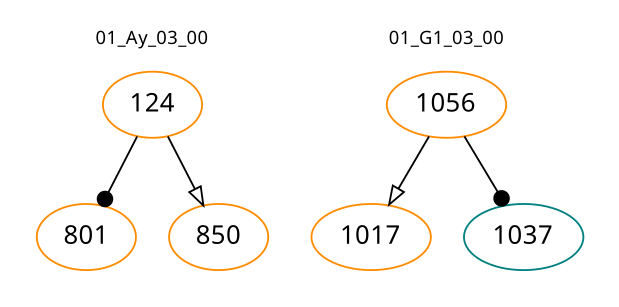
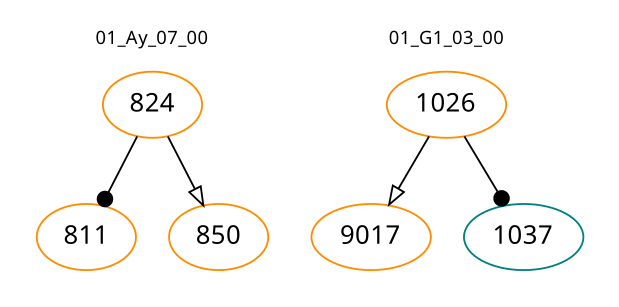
(153, 40) -> (153, 40)
(153, 105) -> (153, 105)
(447, 105) -> (447, 105)
(86, 237) -> (86, 237)
(371, 237) -> (371, 237)
